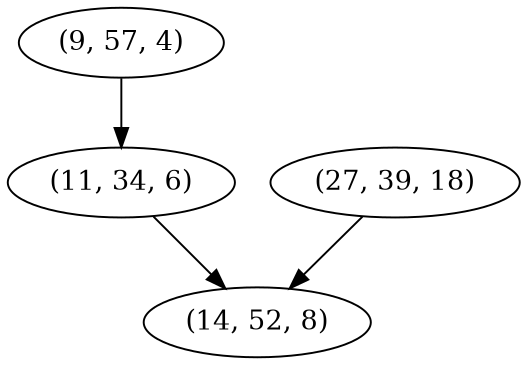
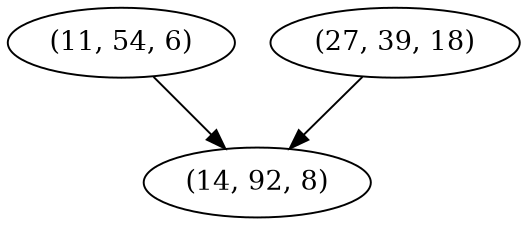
(121, 43) -> none
(121, 183) -> (121, 43)
(257, 322) -> (257, 183)
